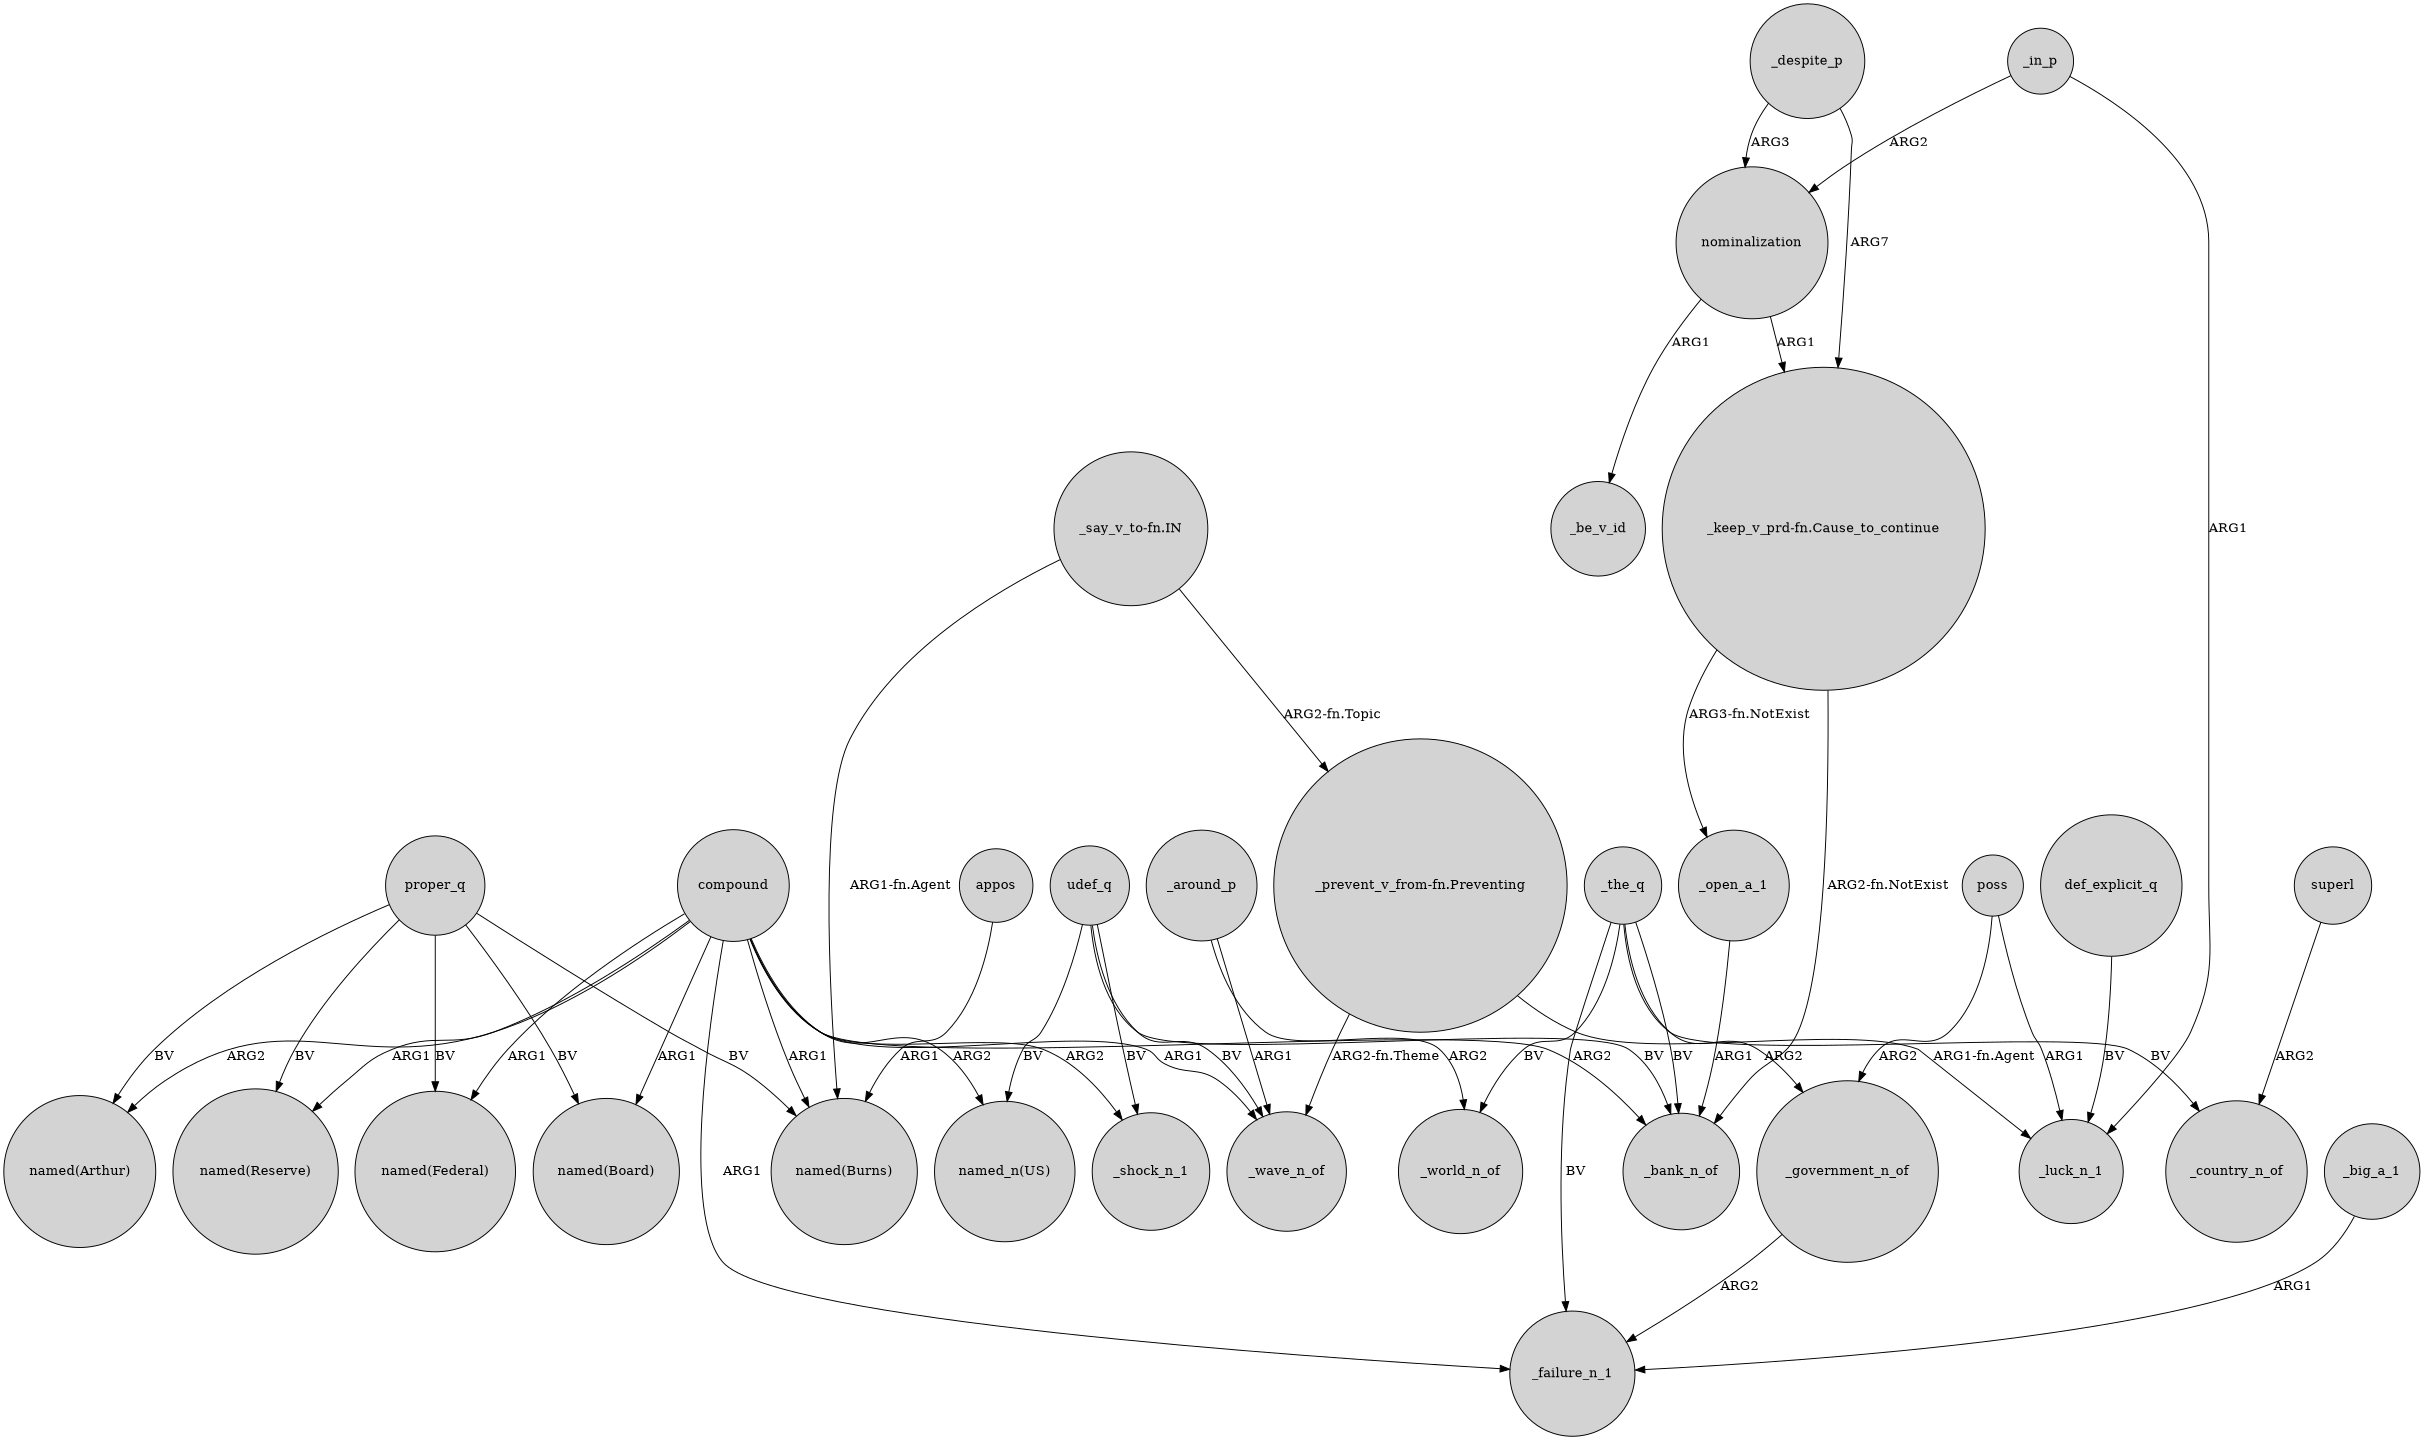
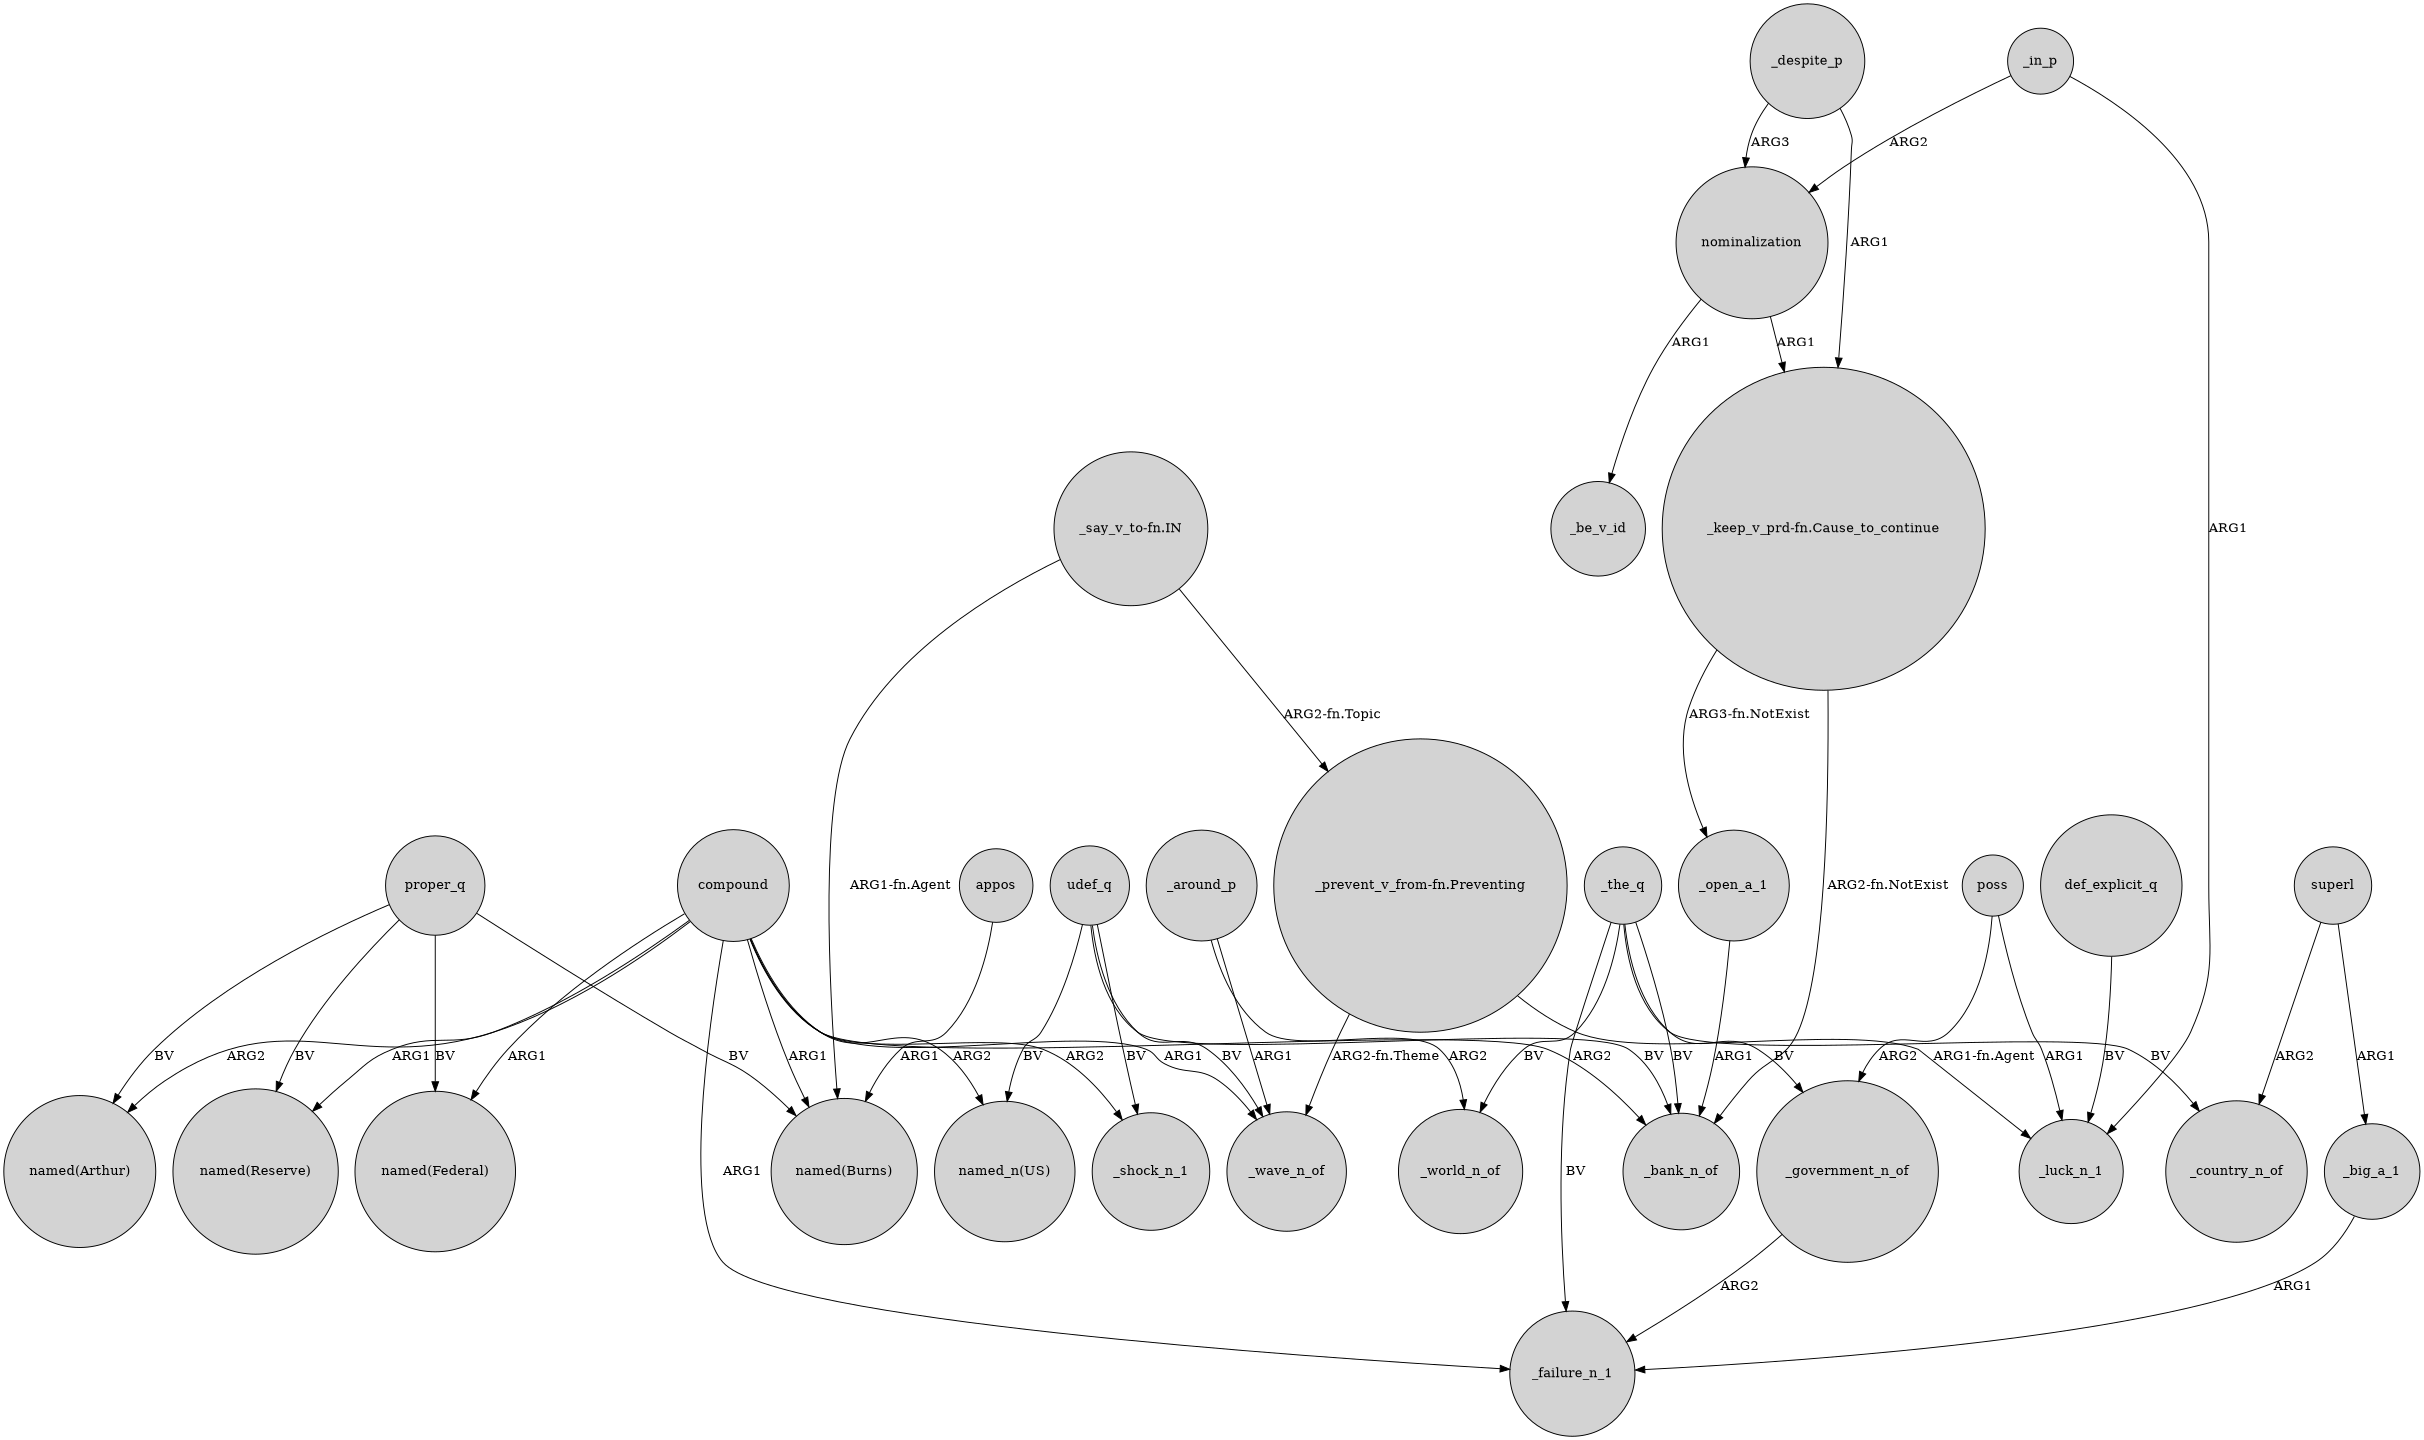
(1870, 243) -> (1870, 243)
none -> (2351, 1019)
(1784, 1056) -> (1784, 1056)
(606, 1172) -> none
